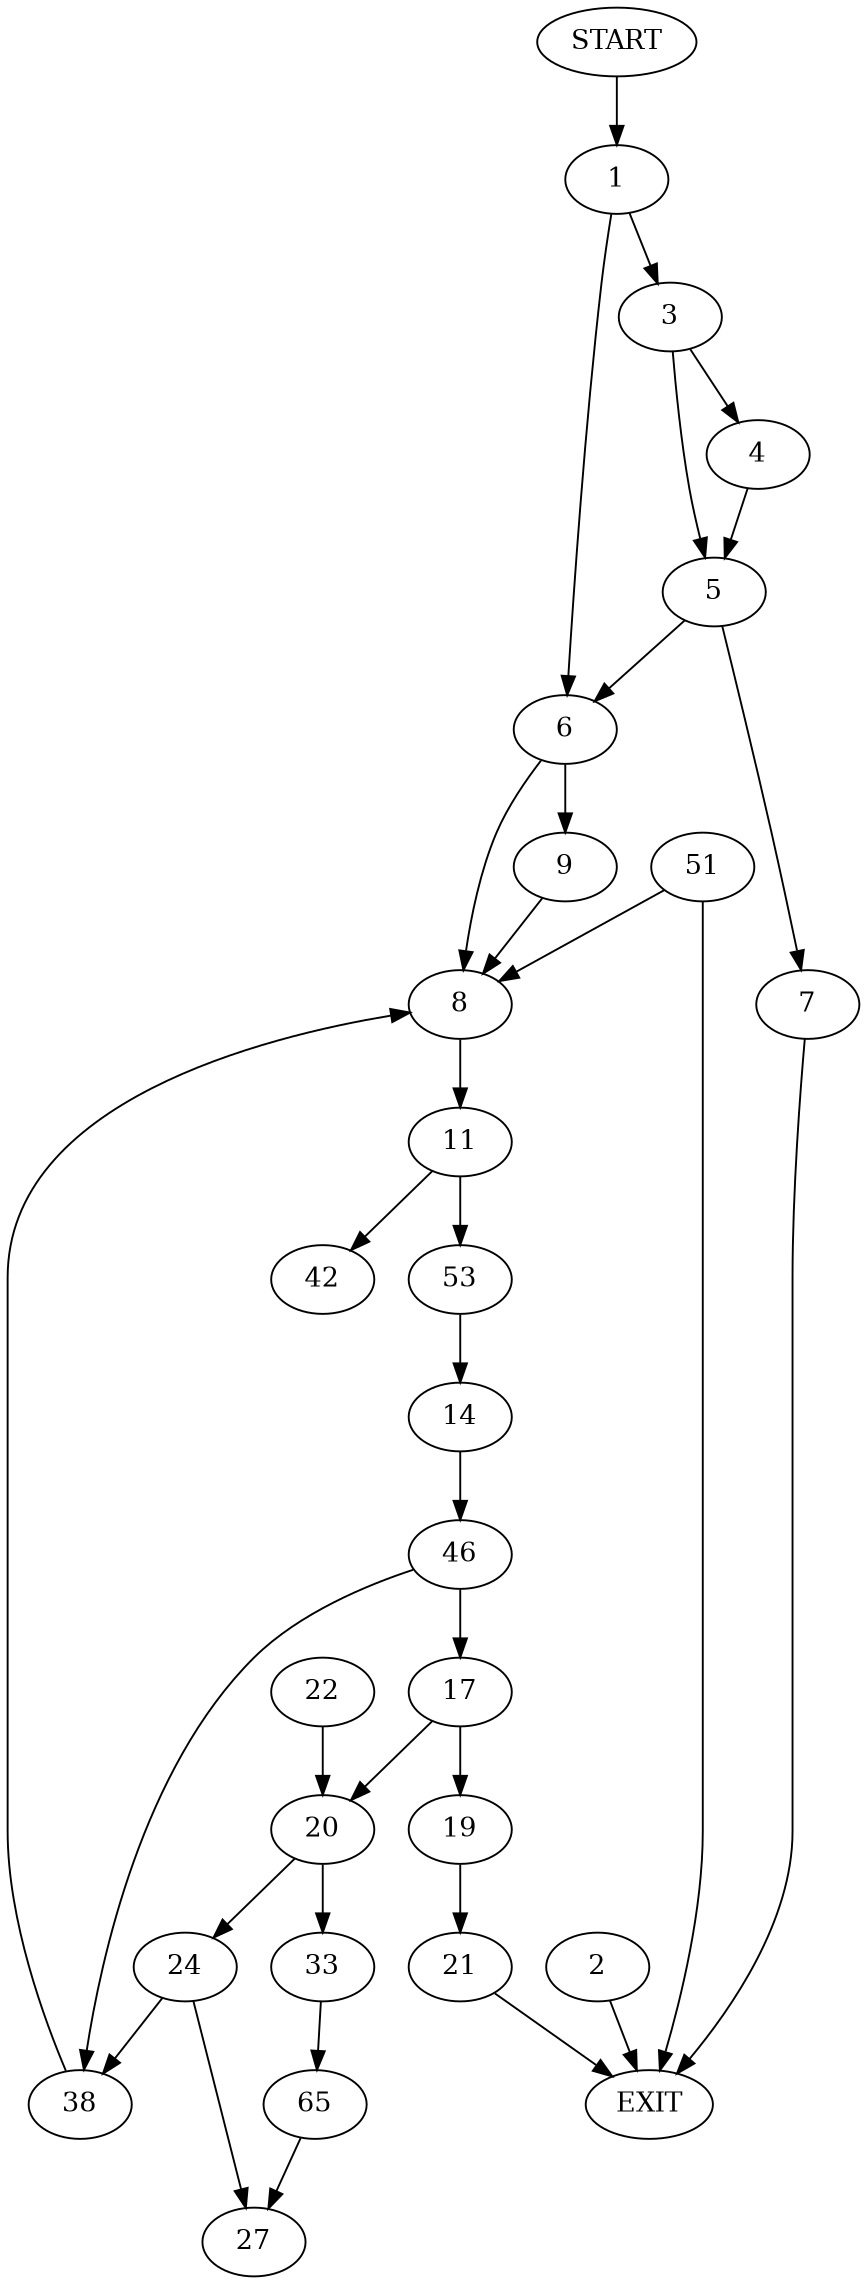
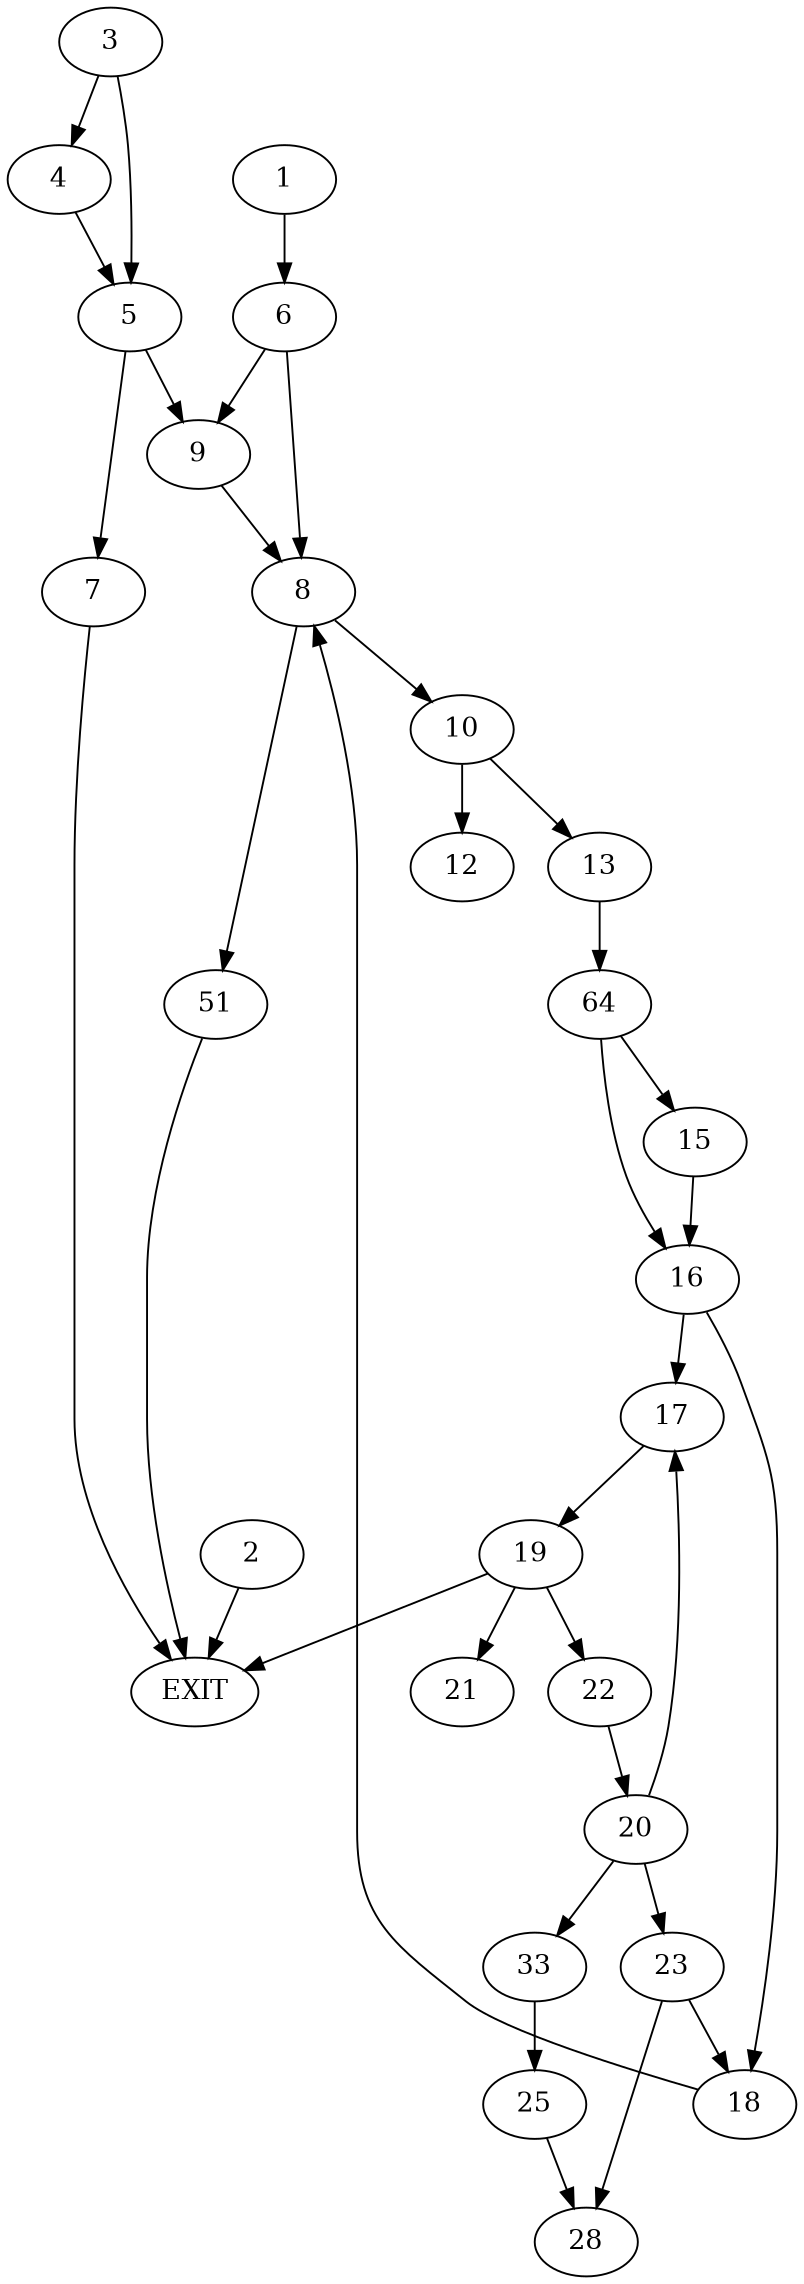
(617, 42) -> none
(640, 239) -> none
(647, 654) -> (160, 377)
(590, 931) -> (262, 789)
(460, 1142) -> (462, 730)
none -> (695, 1142)
(323, 1280) -> (462, 867)
(460, 1280) -> (600, 867)
(460, 1417) -> (600, 1005)
(460, 1555) -> (688, 1280)
none -> (561, 1615)
(399, 1754) -> (678, 1635)
(185, 1967) -> (672, 1967)
(546, 2029) -> (375, 1618)
(80, 2105) -> (745, 2105)
(315, 2105) -> (535, 2105)
(254, 2242) -> (586, 2242)
